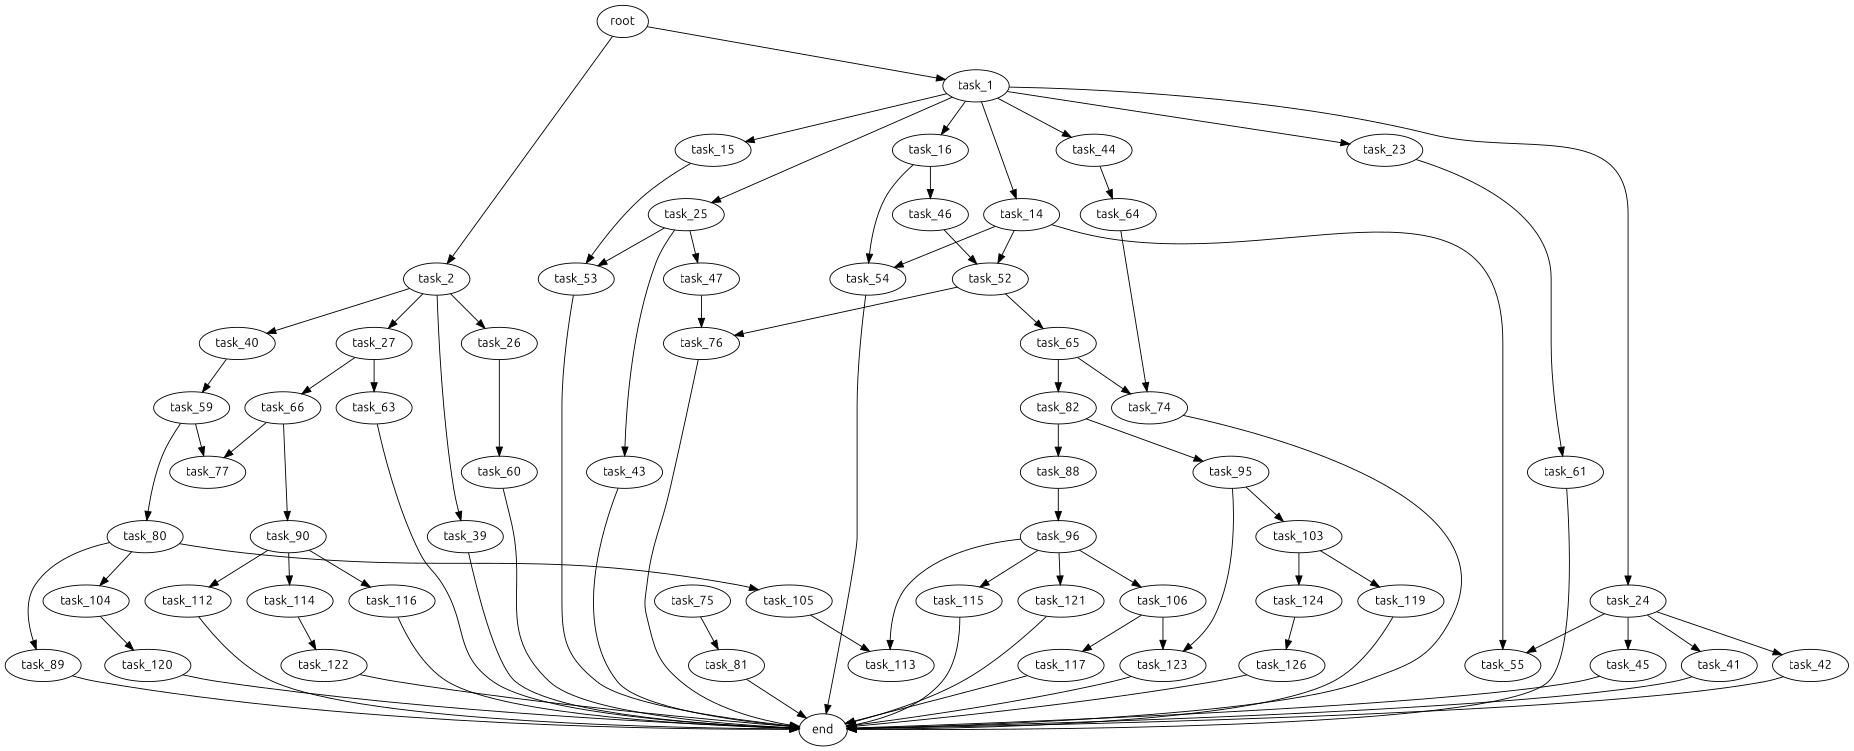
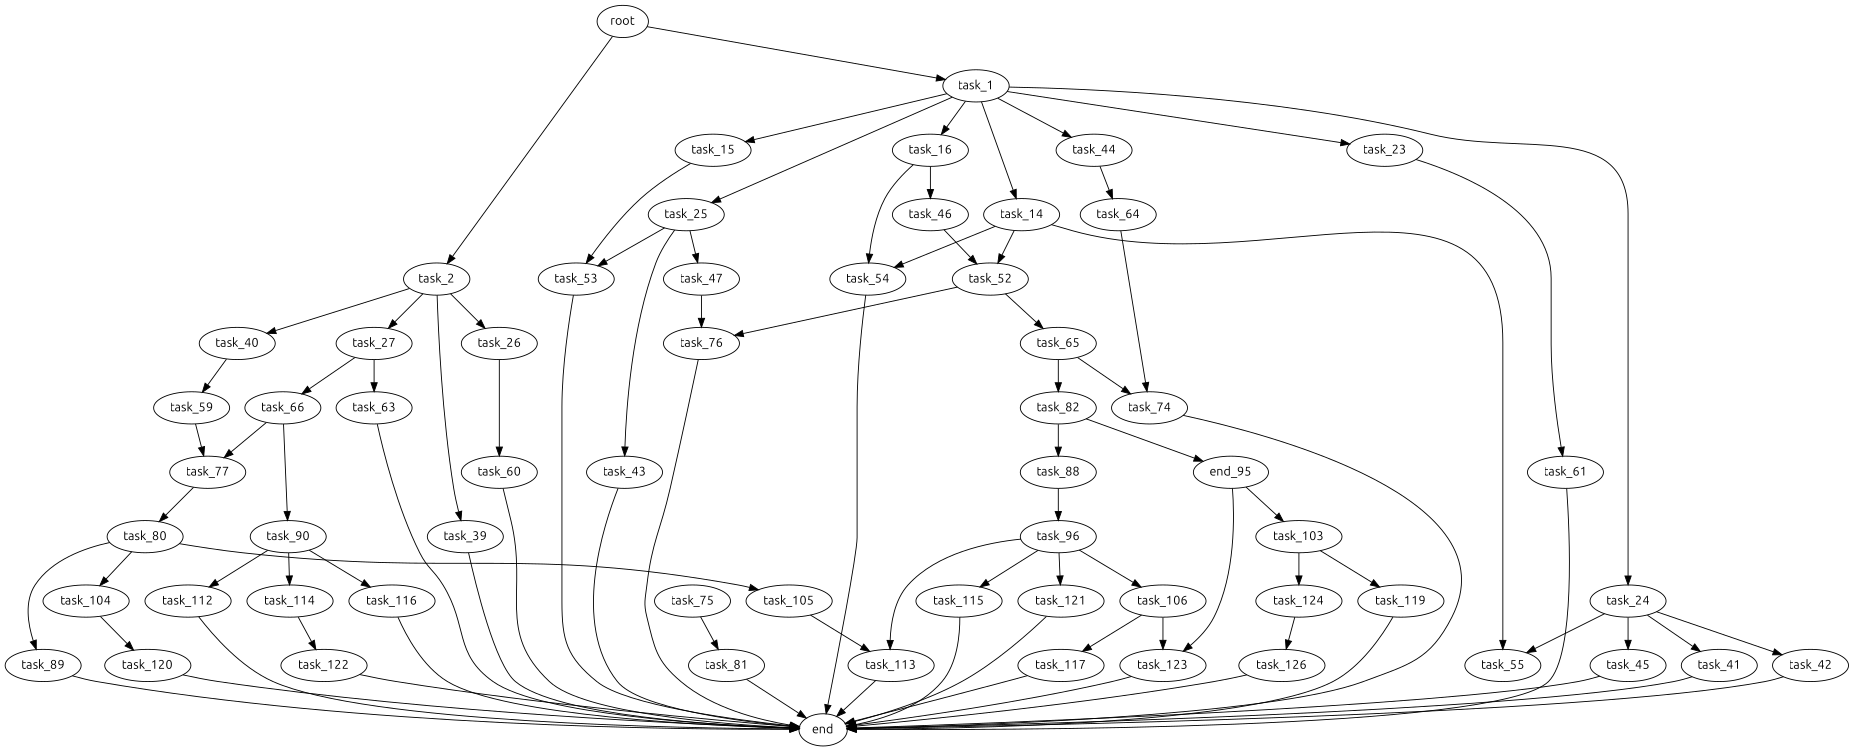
(159, 465) -> (180, 501)
(1231, 472) -> (1231, 472)
none -> (860, 695)
